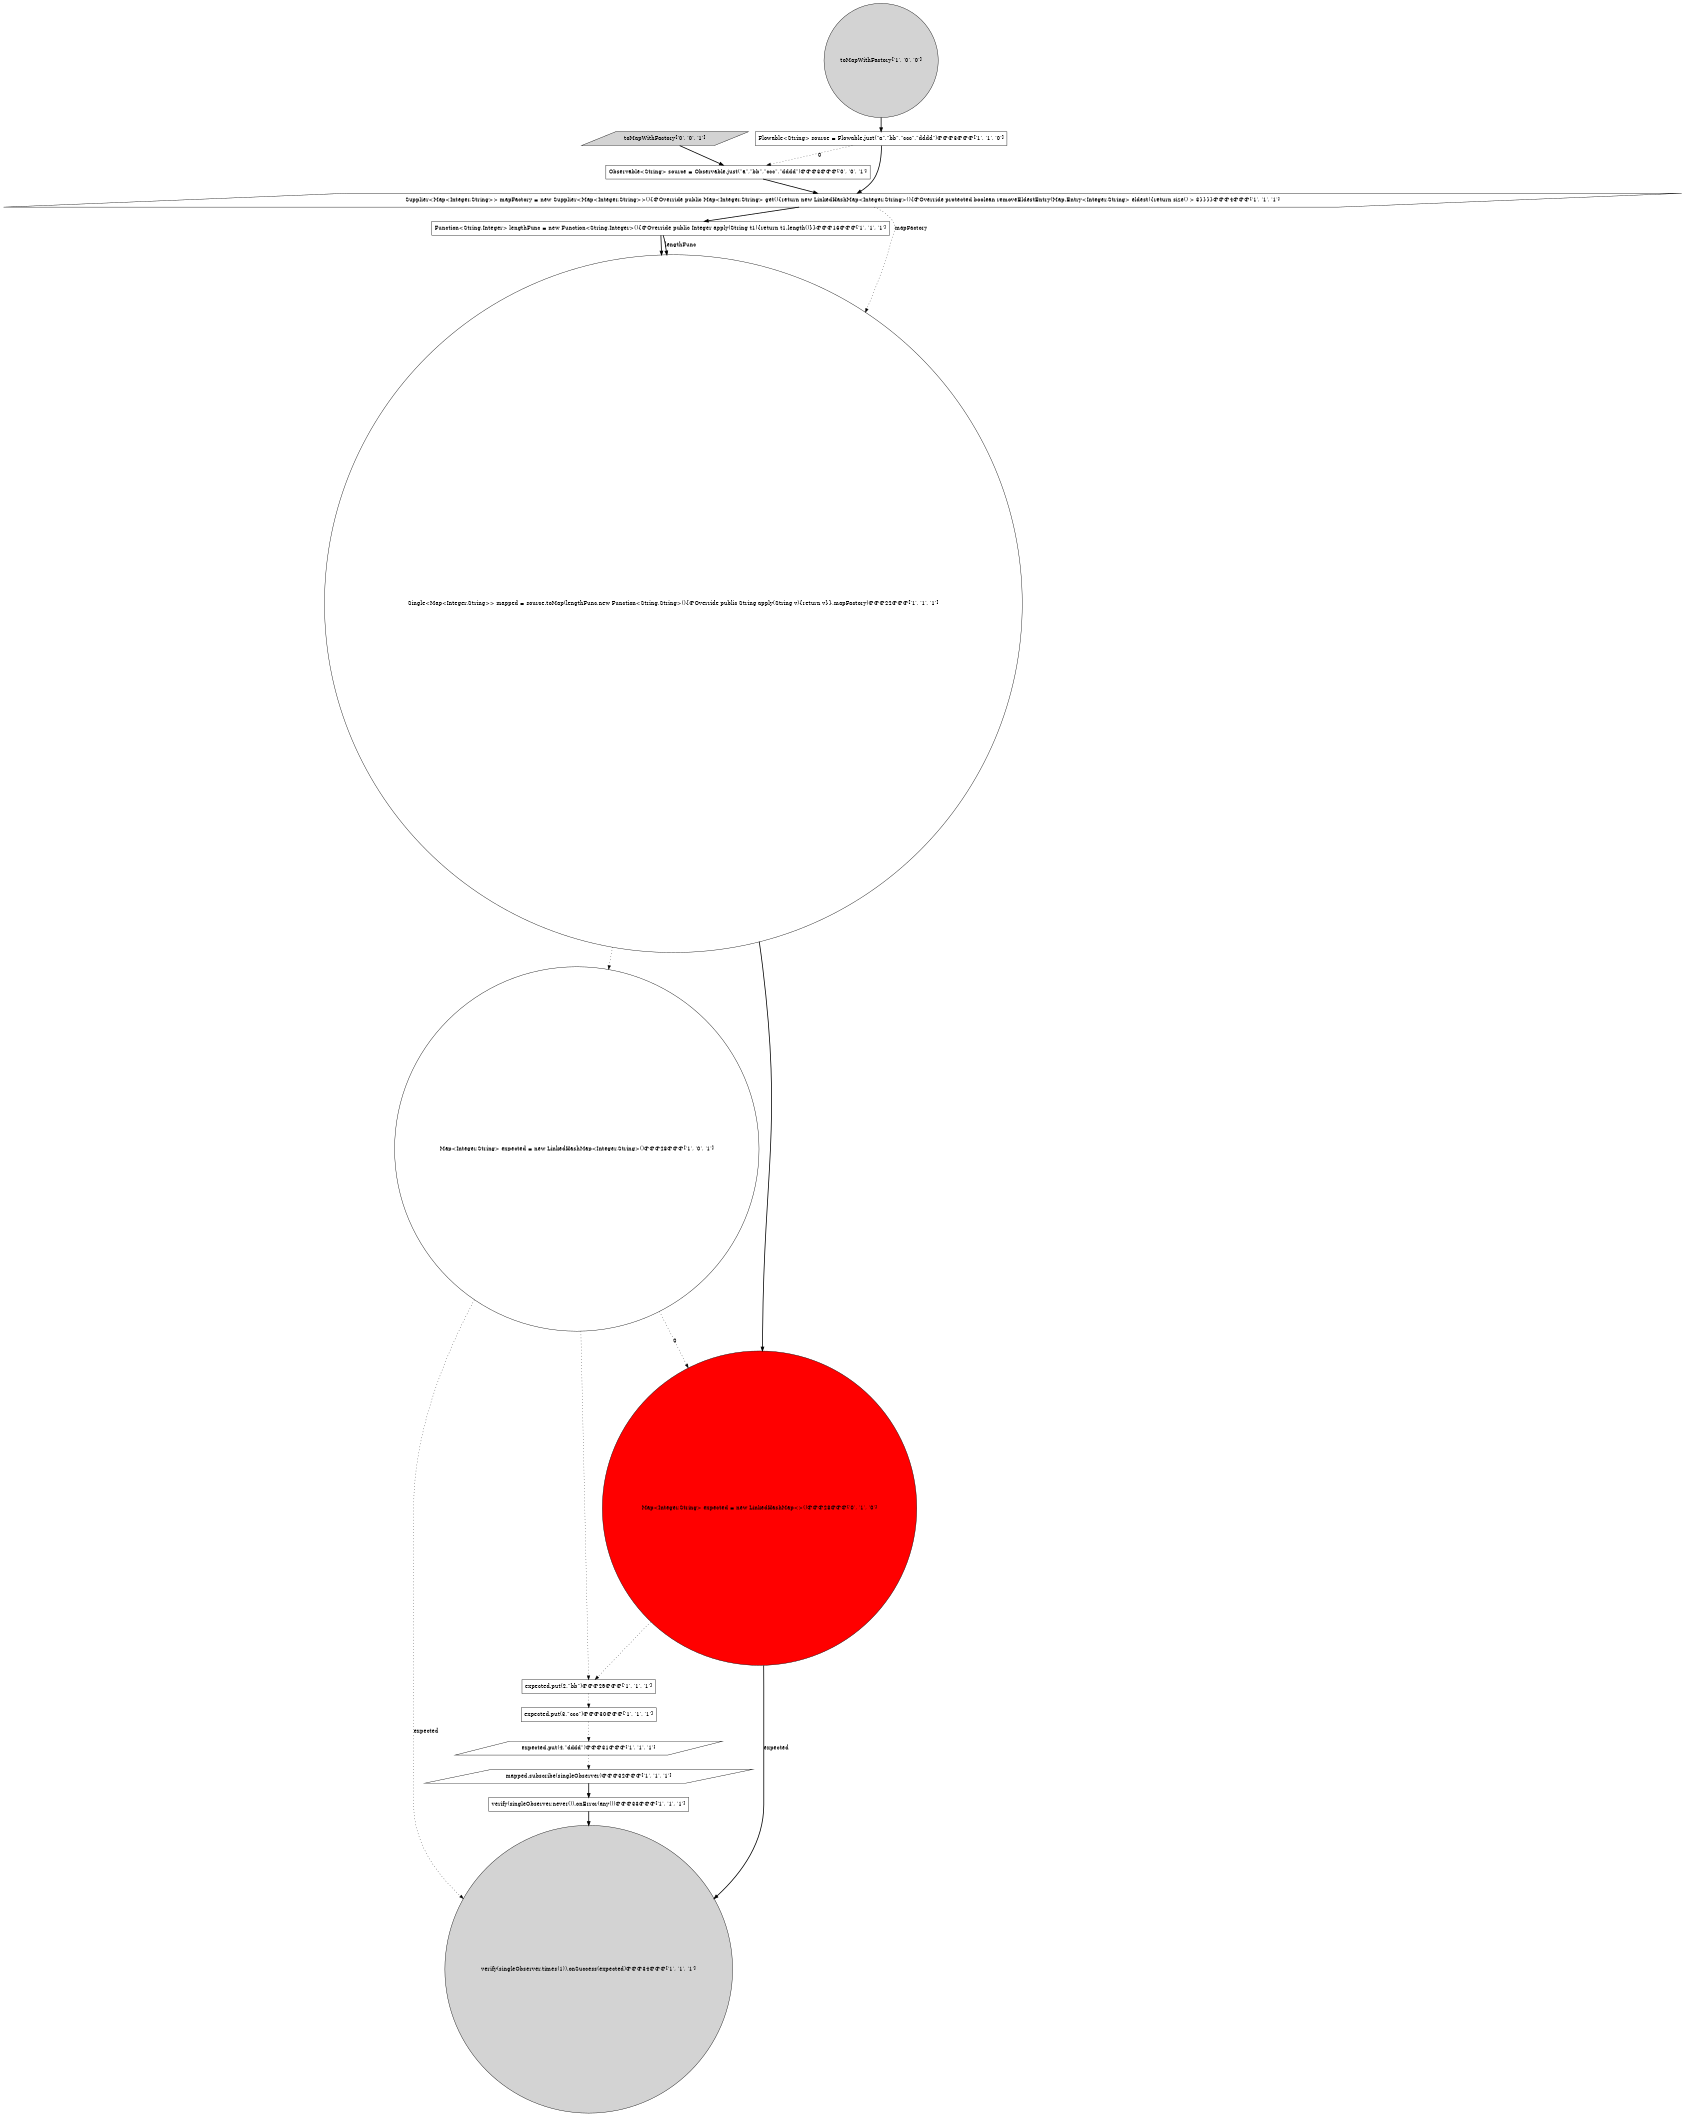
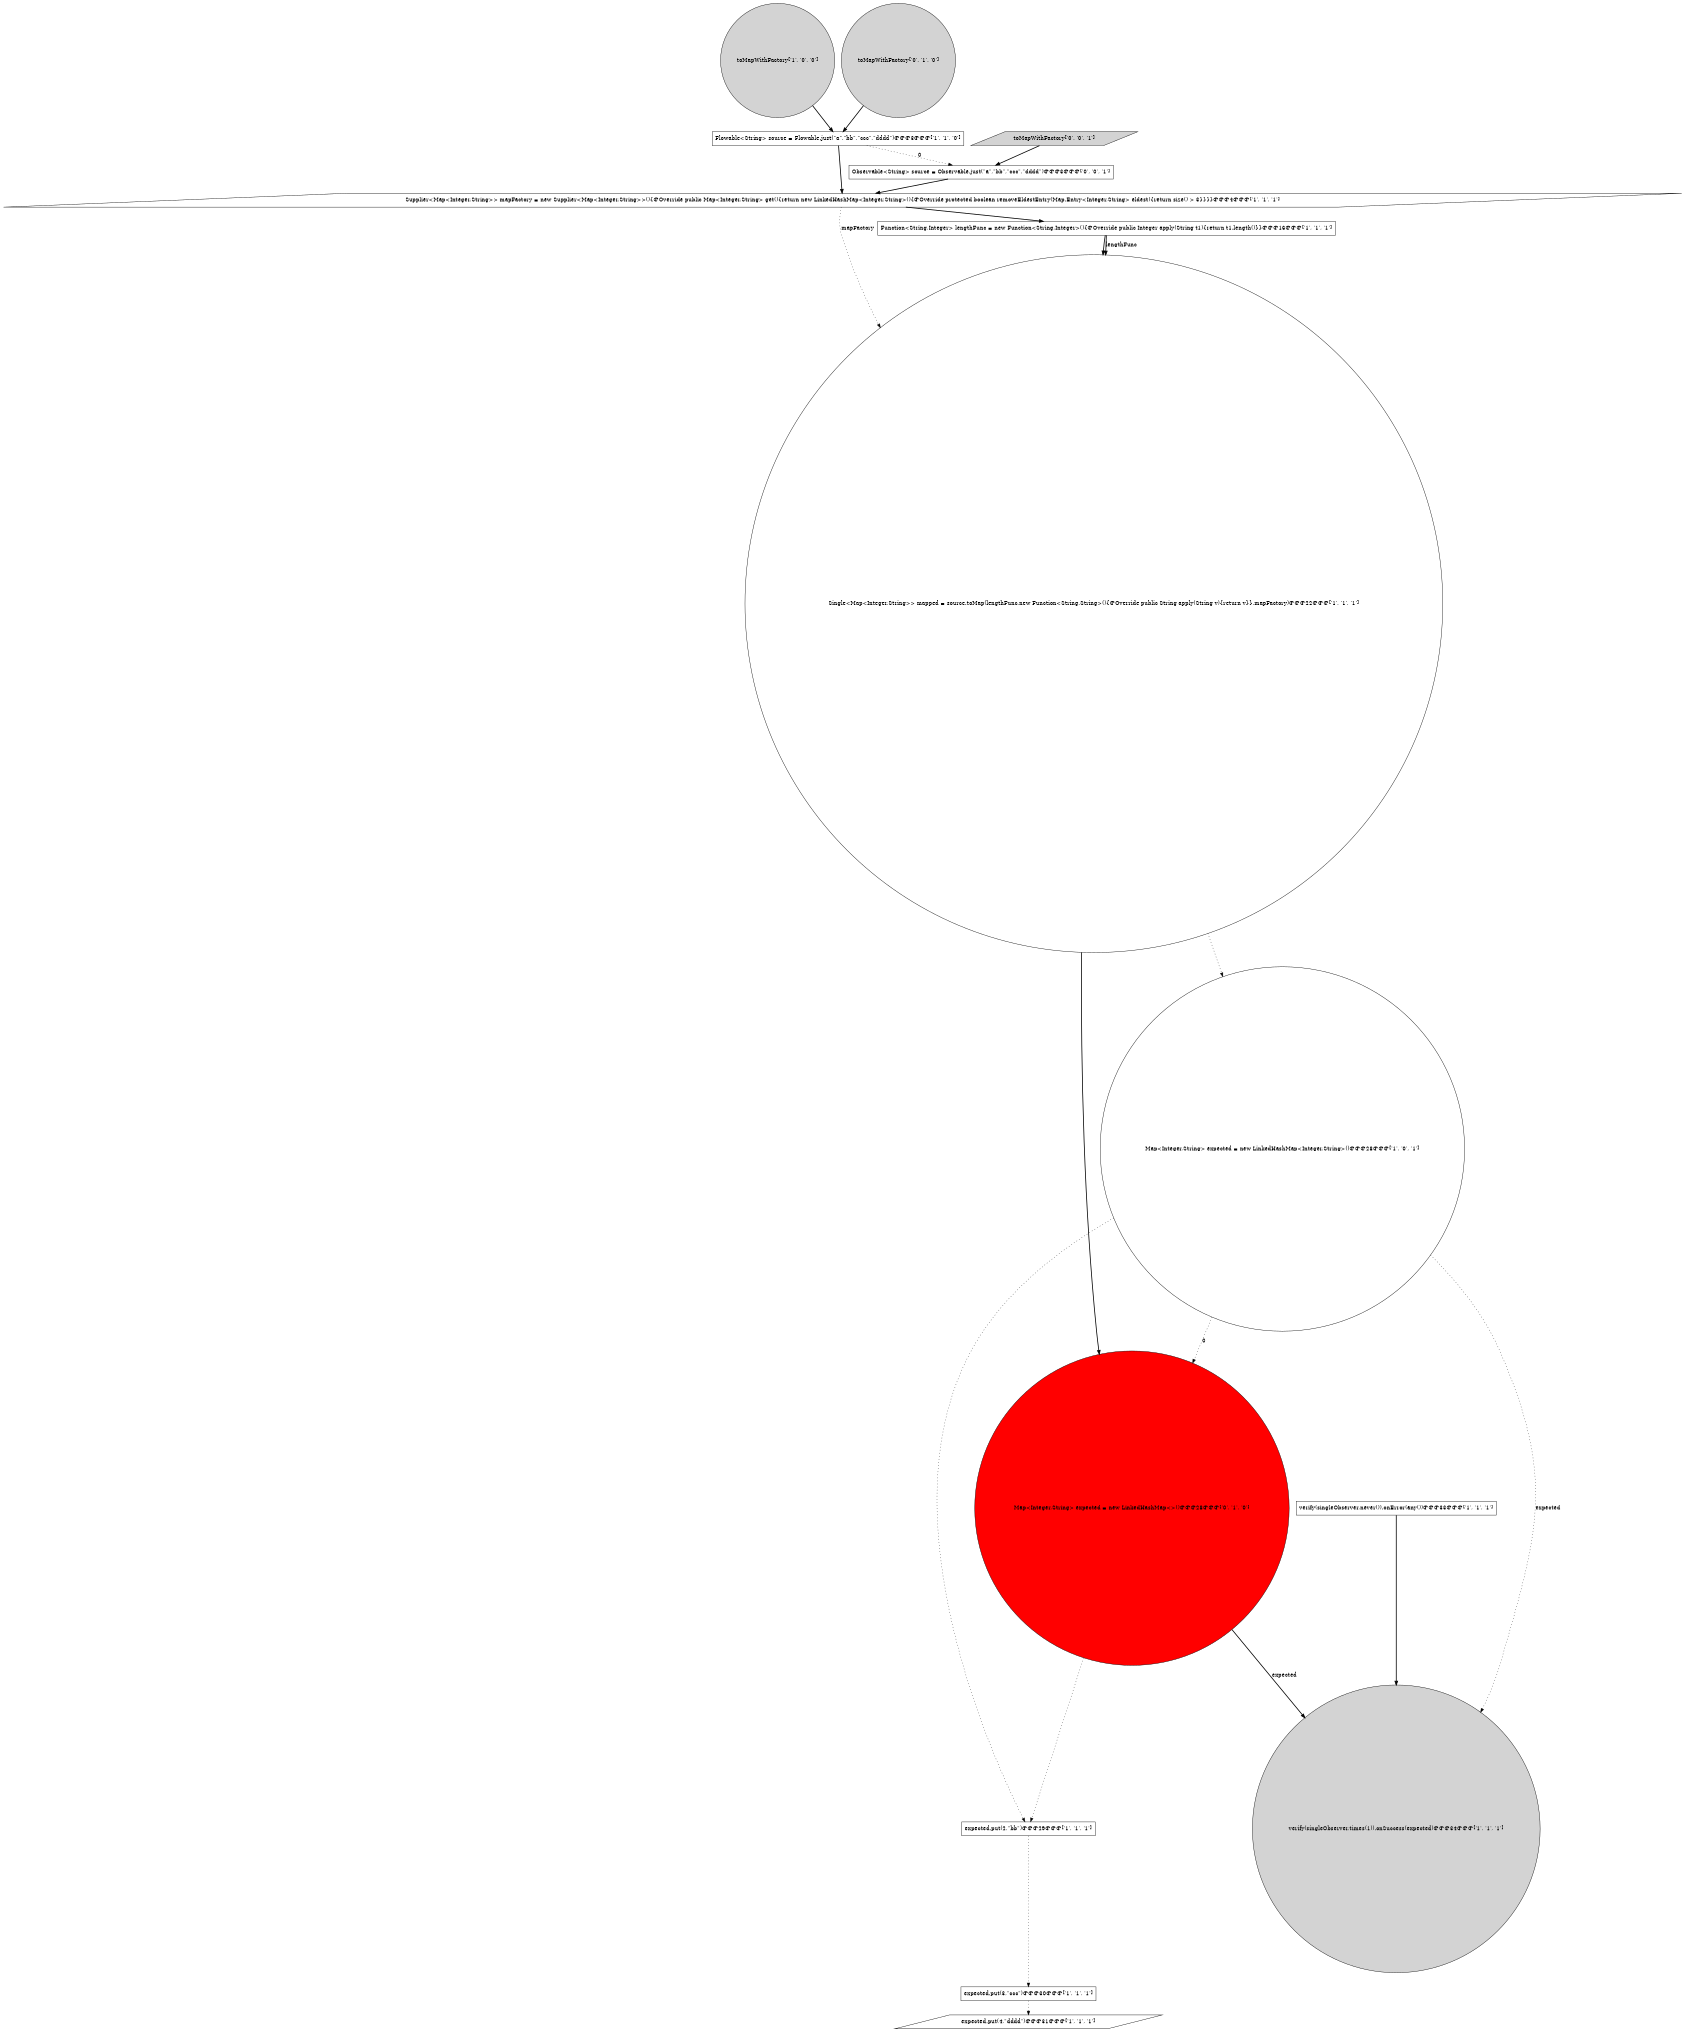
none -> (898, 60)
(589, 1776) -> none
